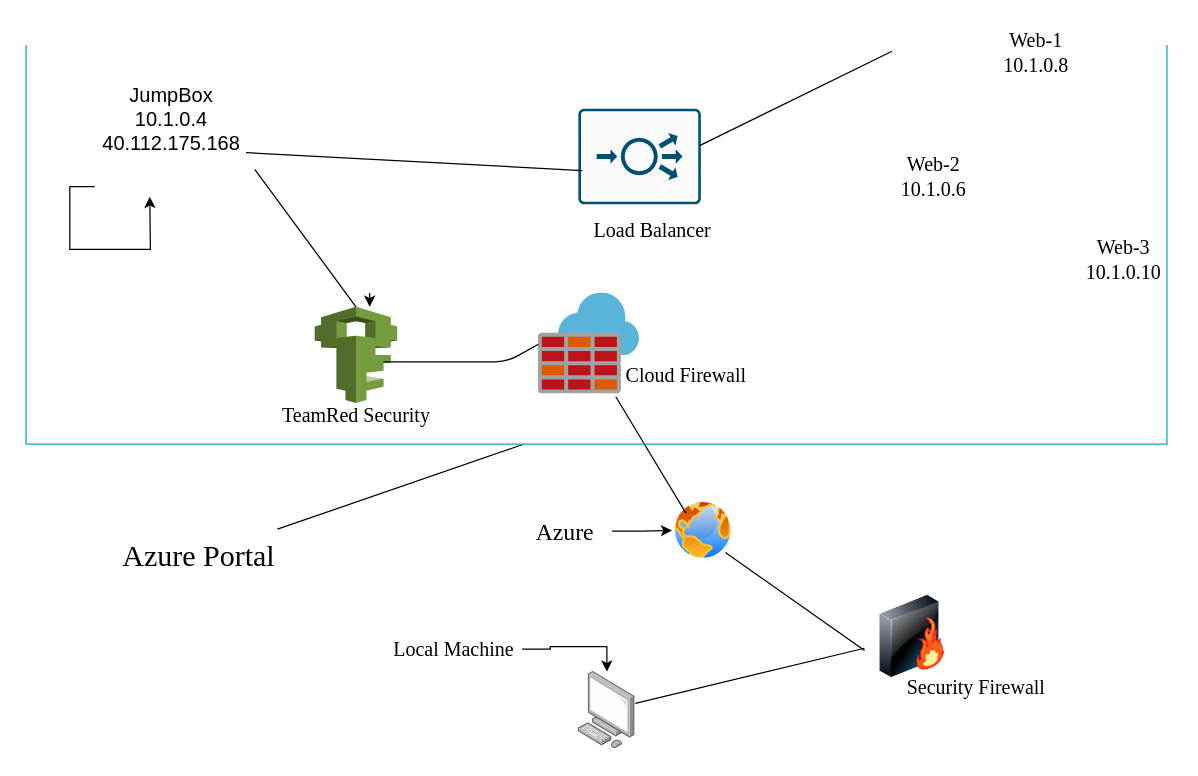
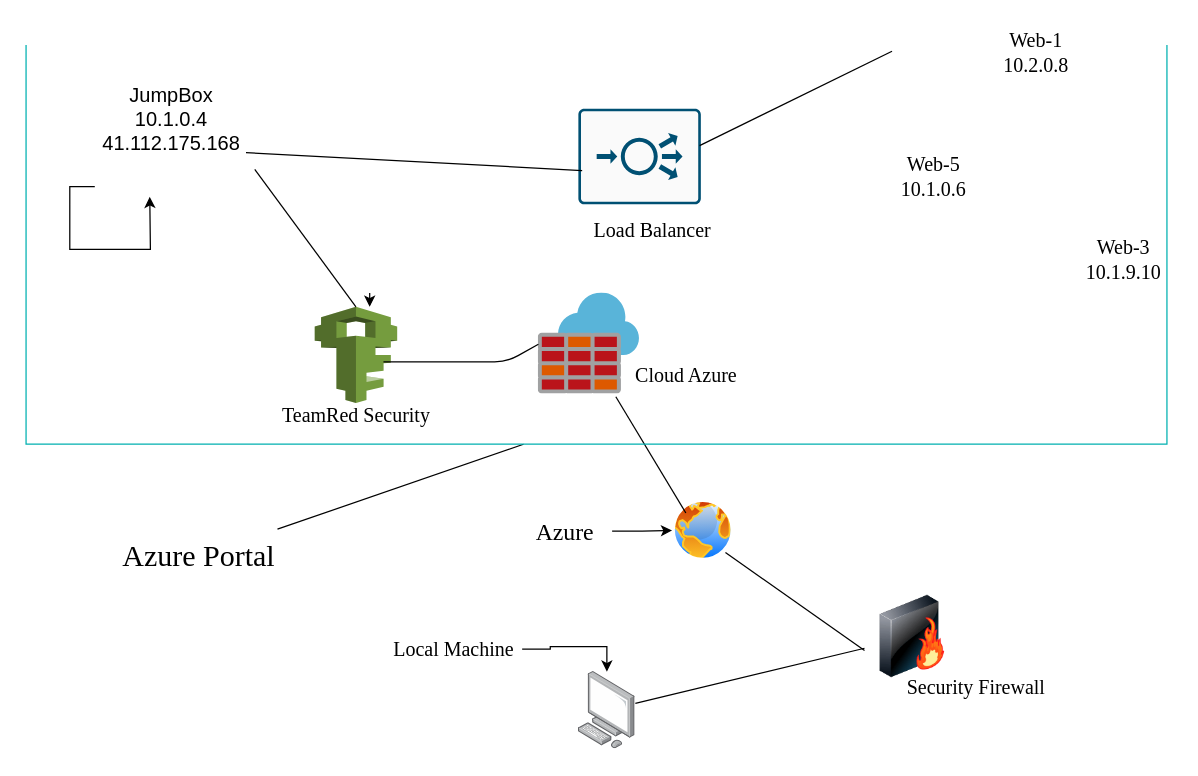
(1036, 53) -> (1036, 53)
(171, 128) -> (171, 128)
(934, 177) -> (934, 177)
(1124, 259) -> (1124, 259)
(686, 376) -> (686, 376)
